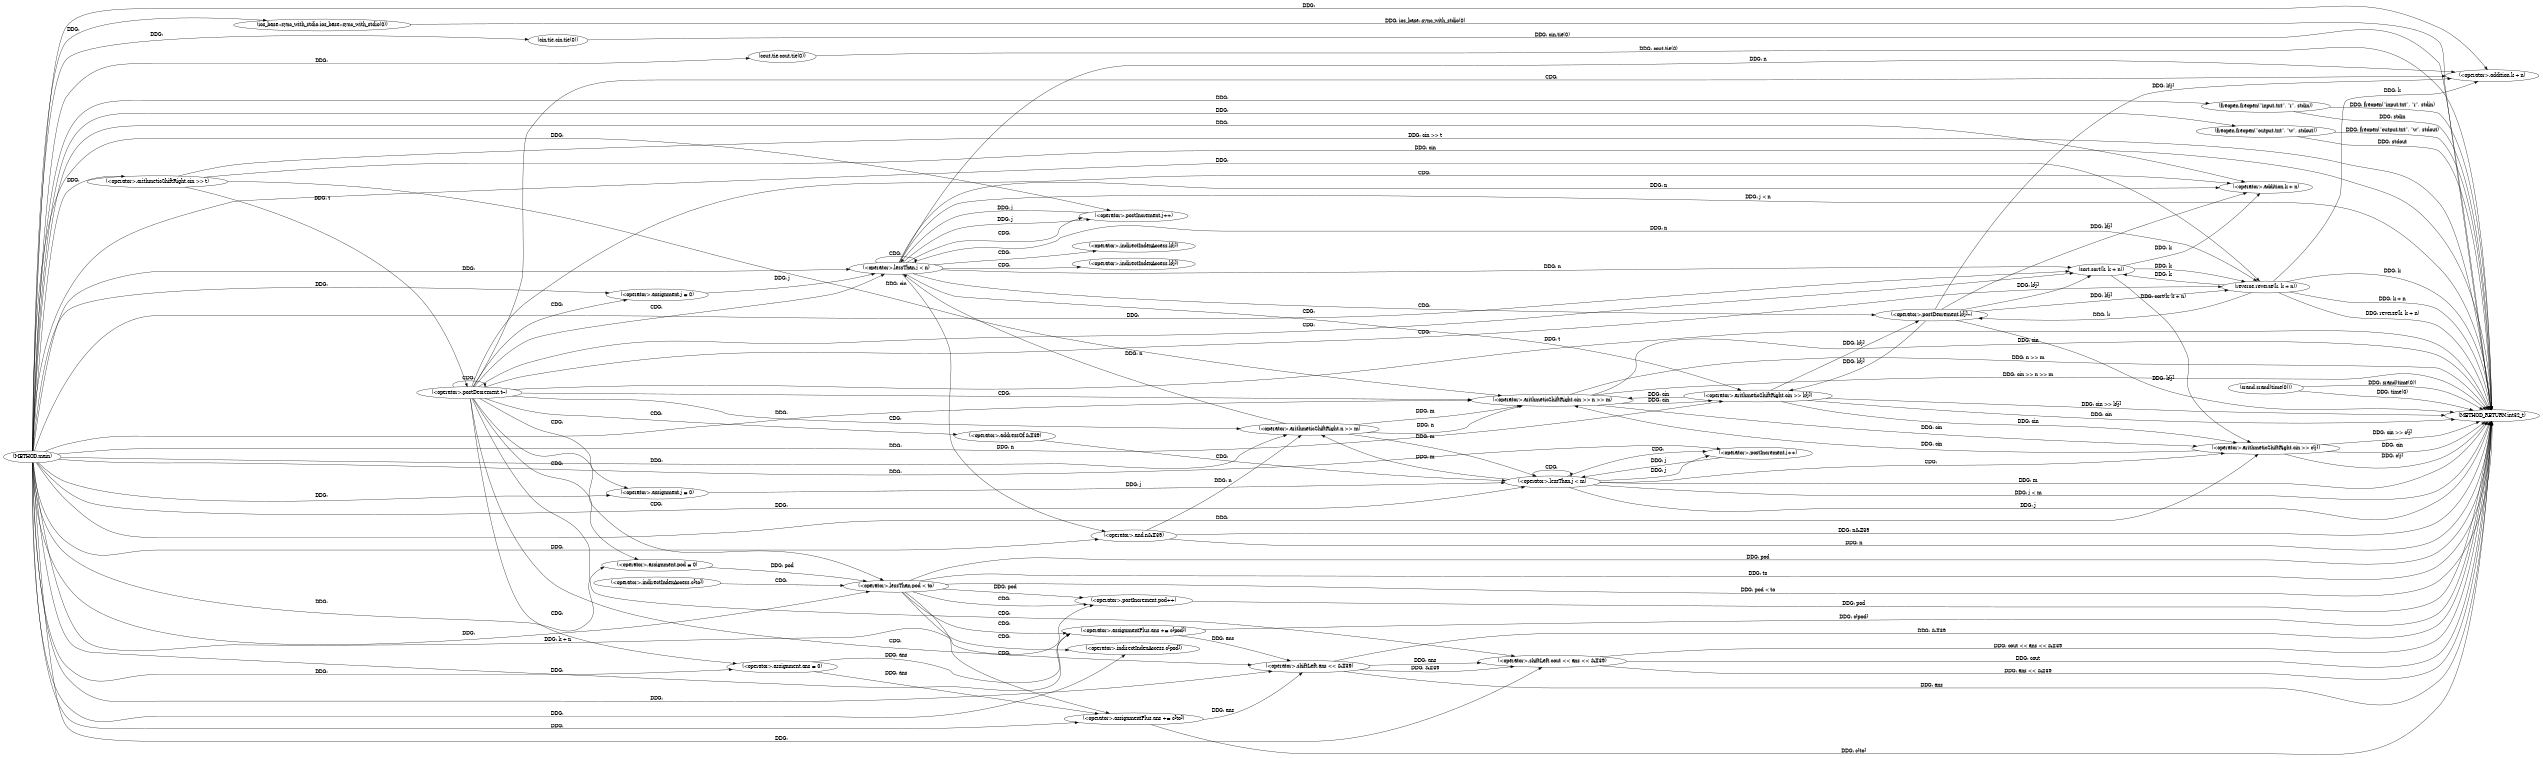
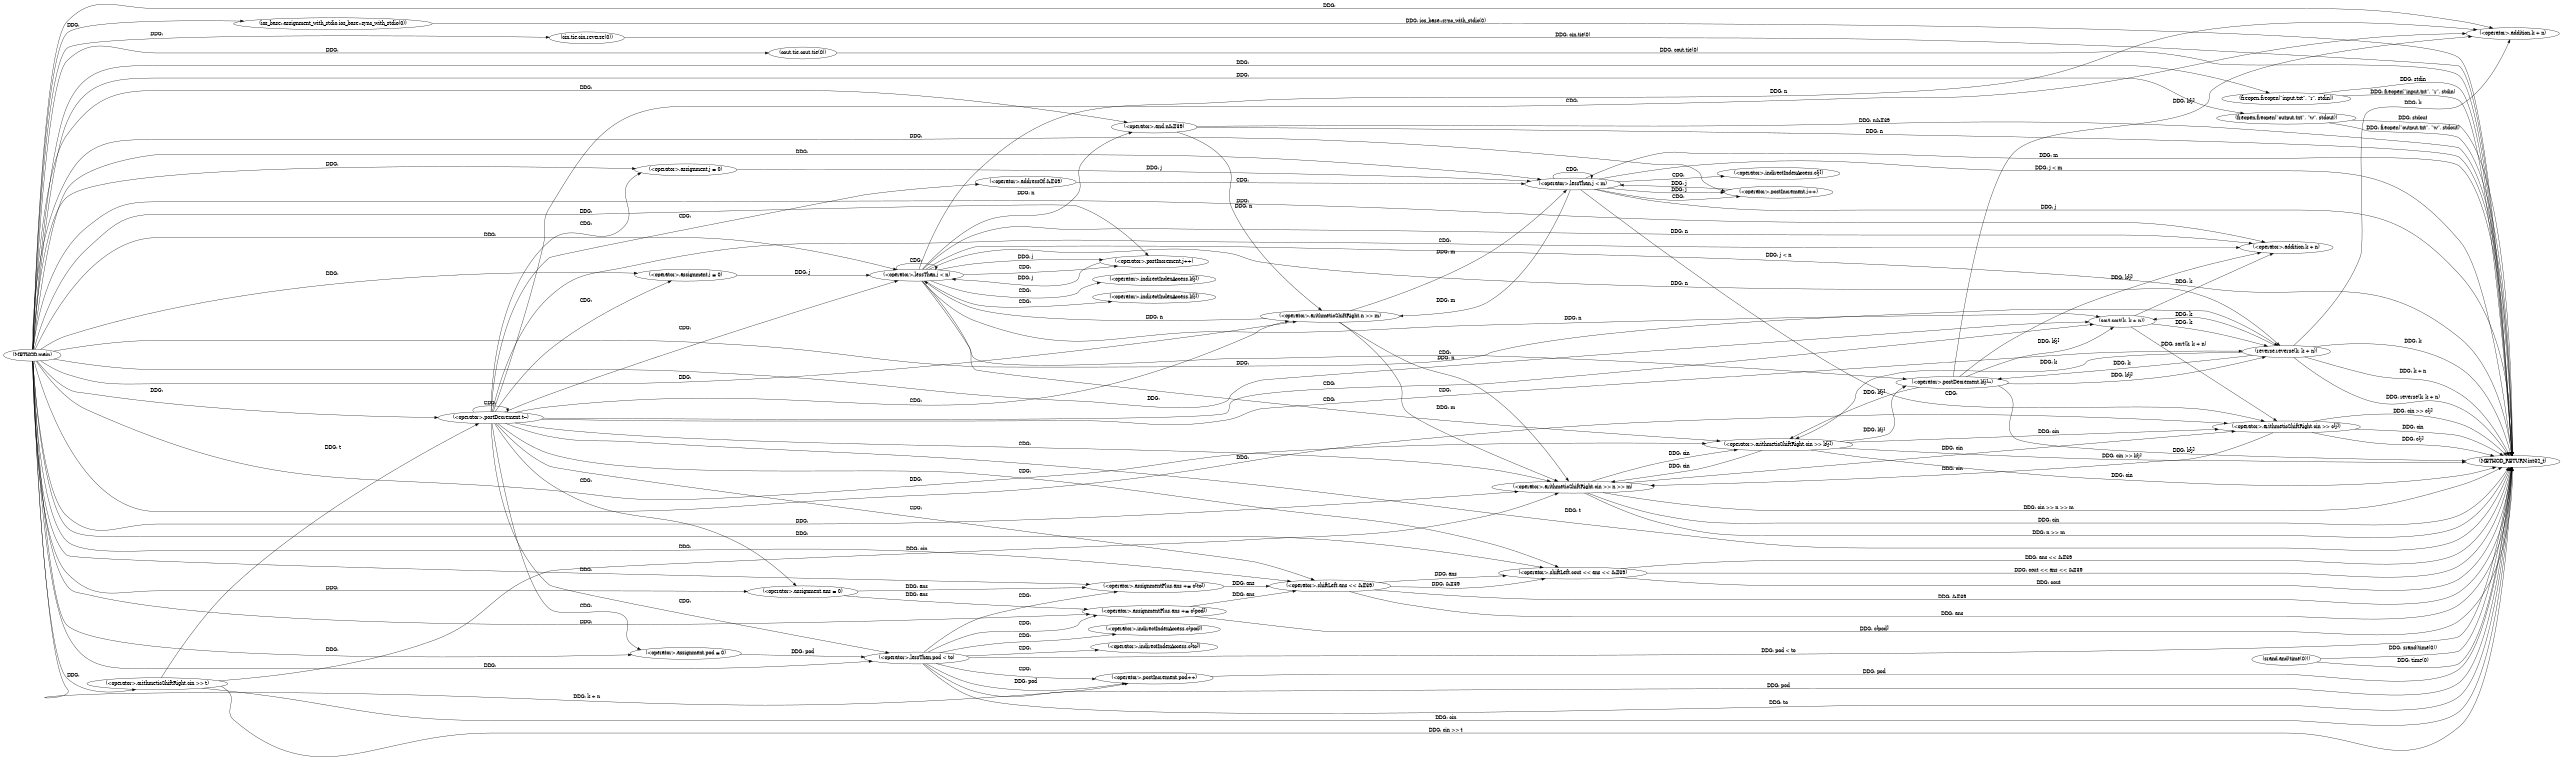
(322, 25) -> (333, 24)
(558, 40) -> (587, 38)
none -> (1779, 173)
none -> (2010, 372)
(2266, 388) -> (2286, 659)
(780, 585) -> (1031, 653)
(474, 716) -> (230, 409)
(1945, 754) -> none
